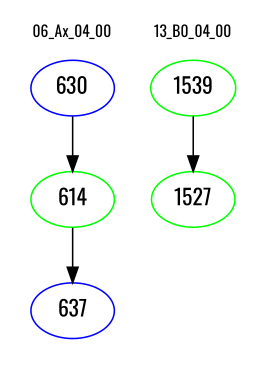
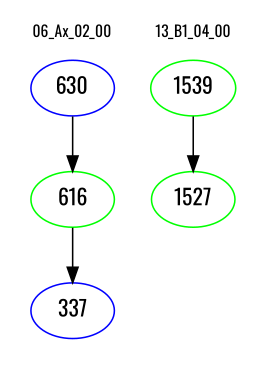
(73, 33) -> (73, 33)
(193, 33) -> (193, 33)
(73, 199) -> (73, 199)
(73, 311) -> (73, 311)
